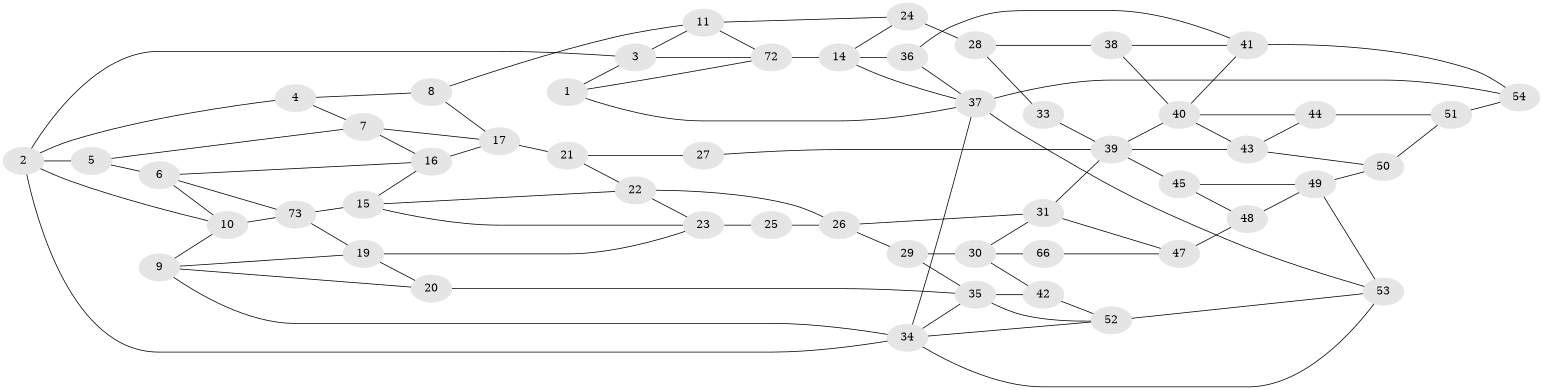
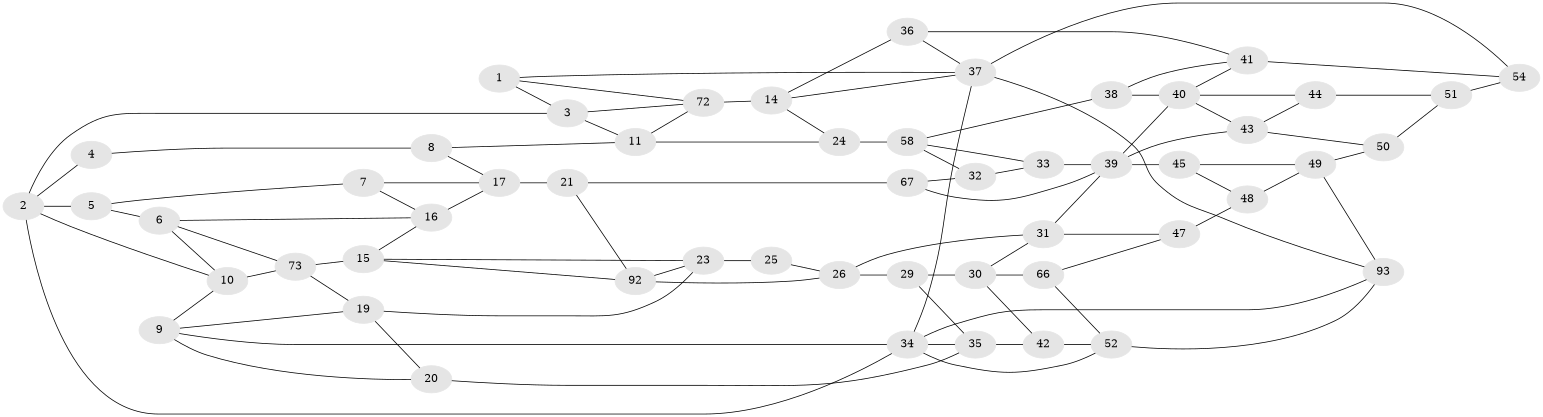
(975, 45) -> (907, 142)
(329, 113) -> none
(703, 156) -> (907, 183)
none -> (975, 177)
(635, 190) -> (635, 281)
(1383, 292) -> (1383, 272)
(1040, 318) -> (1073, 305)
